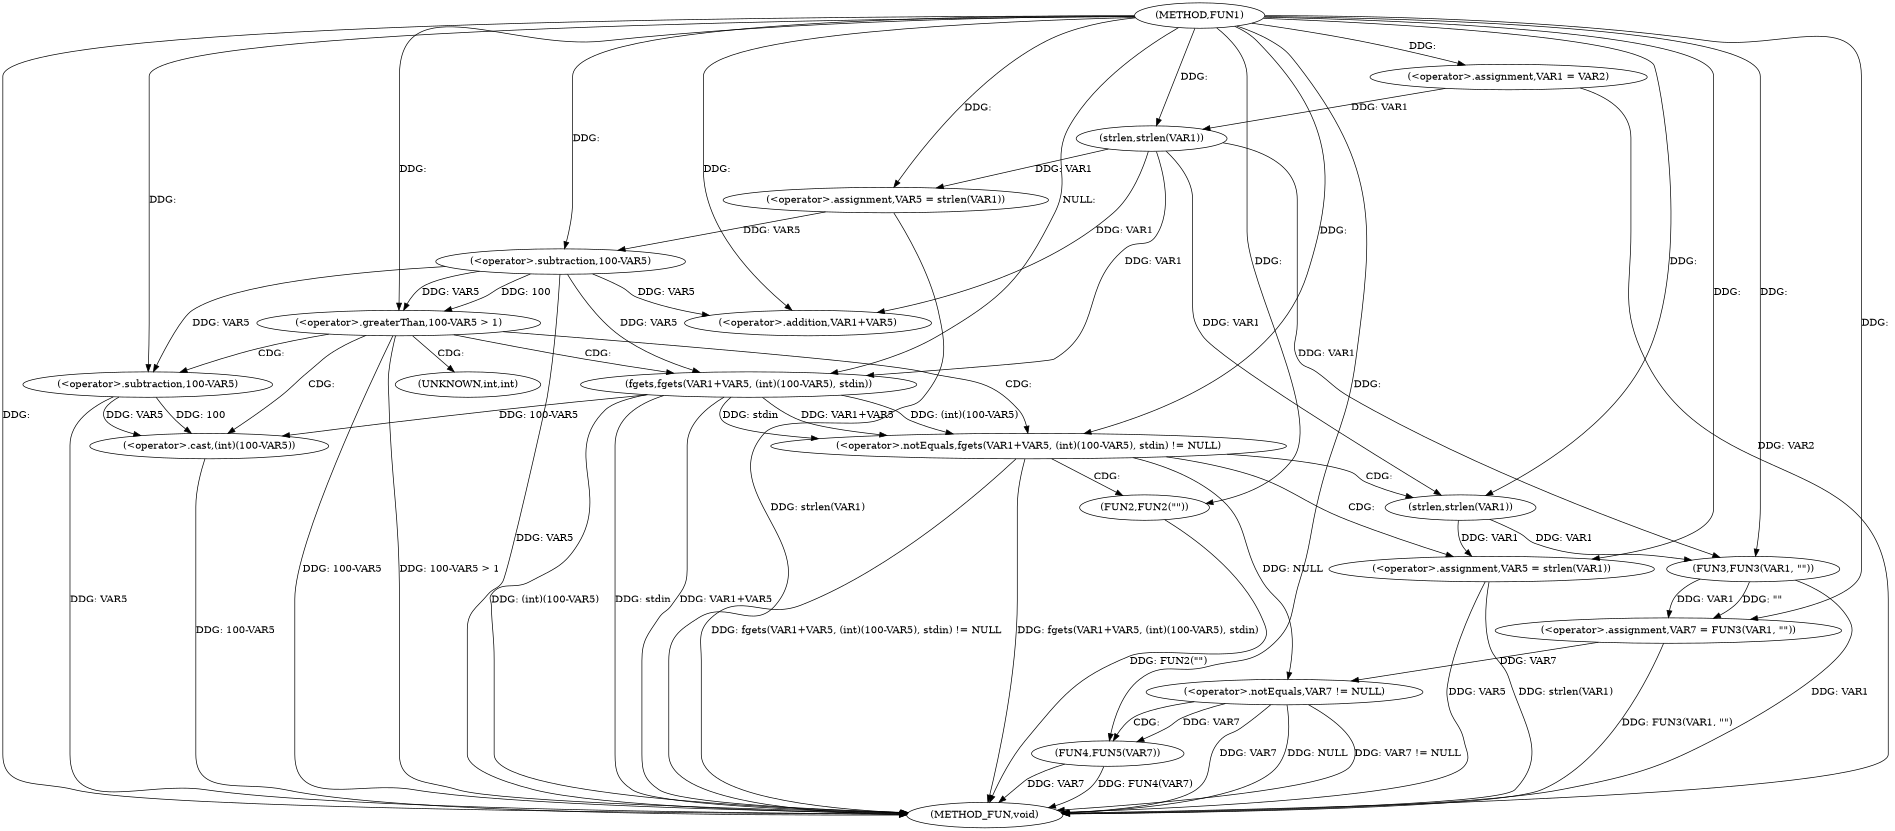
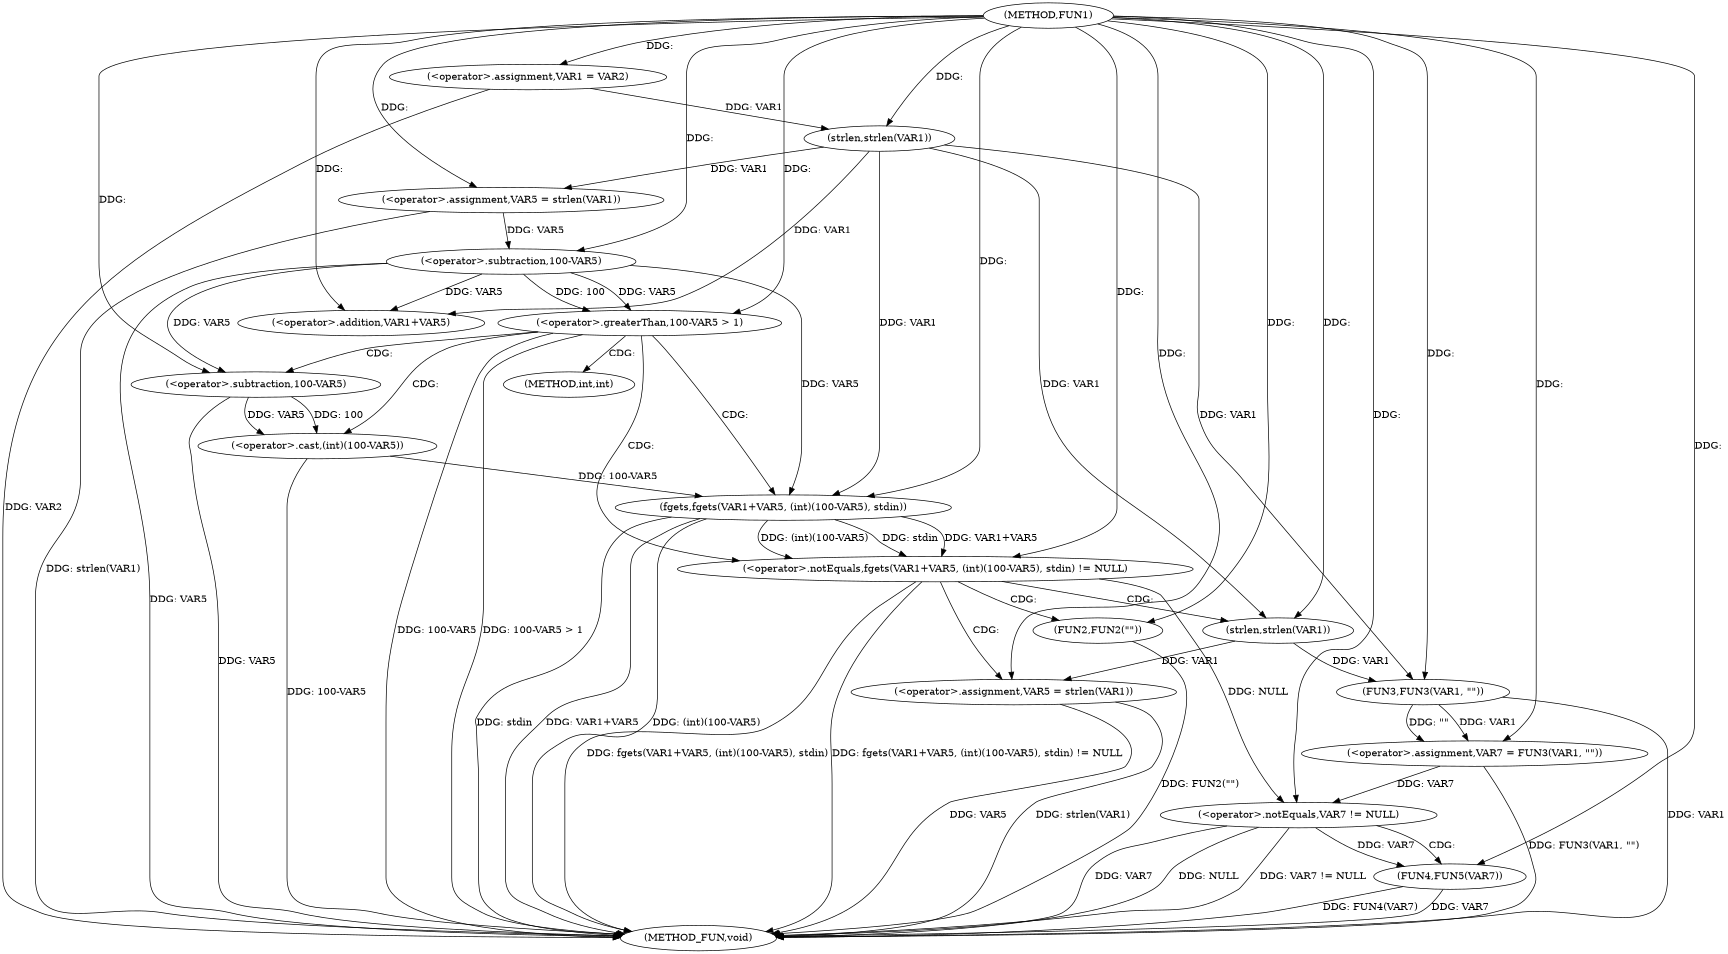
(1081, 200) -> (995, 262)
(3, 304) -> (1374, 317)
(468, 385) -> (569, 385)
(468, 413) -> (543, 476)
